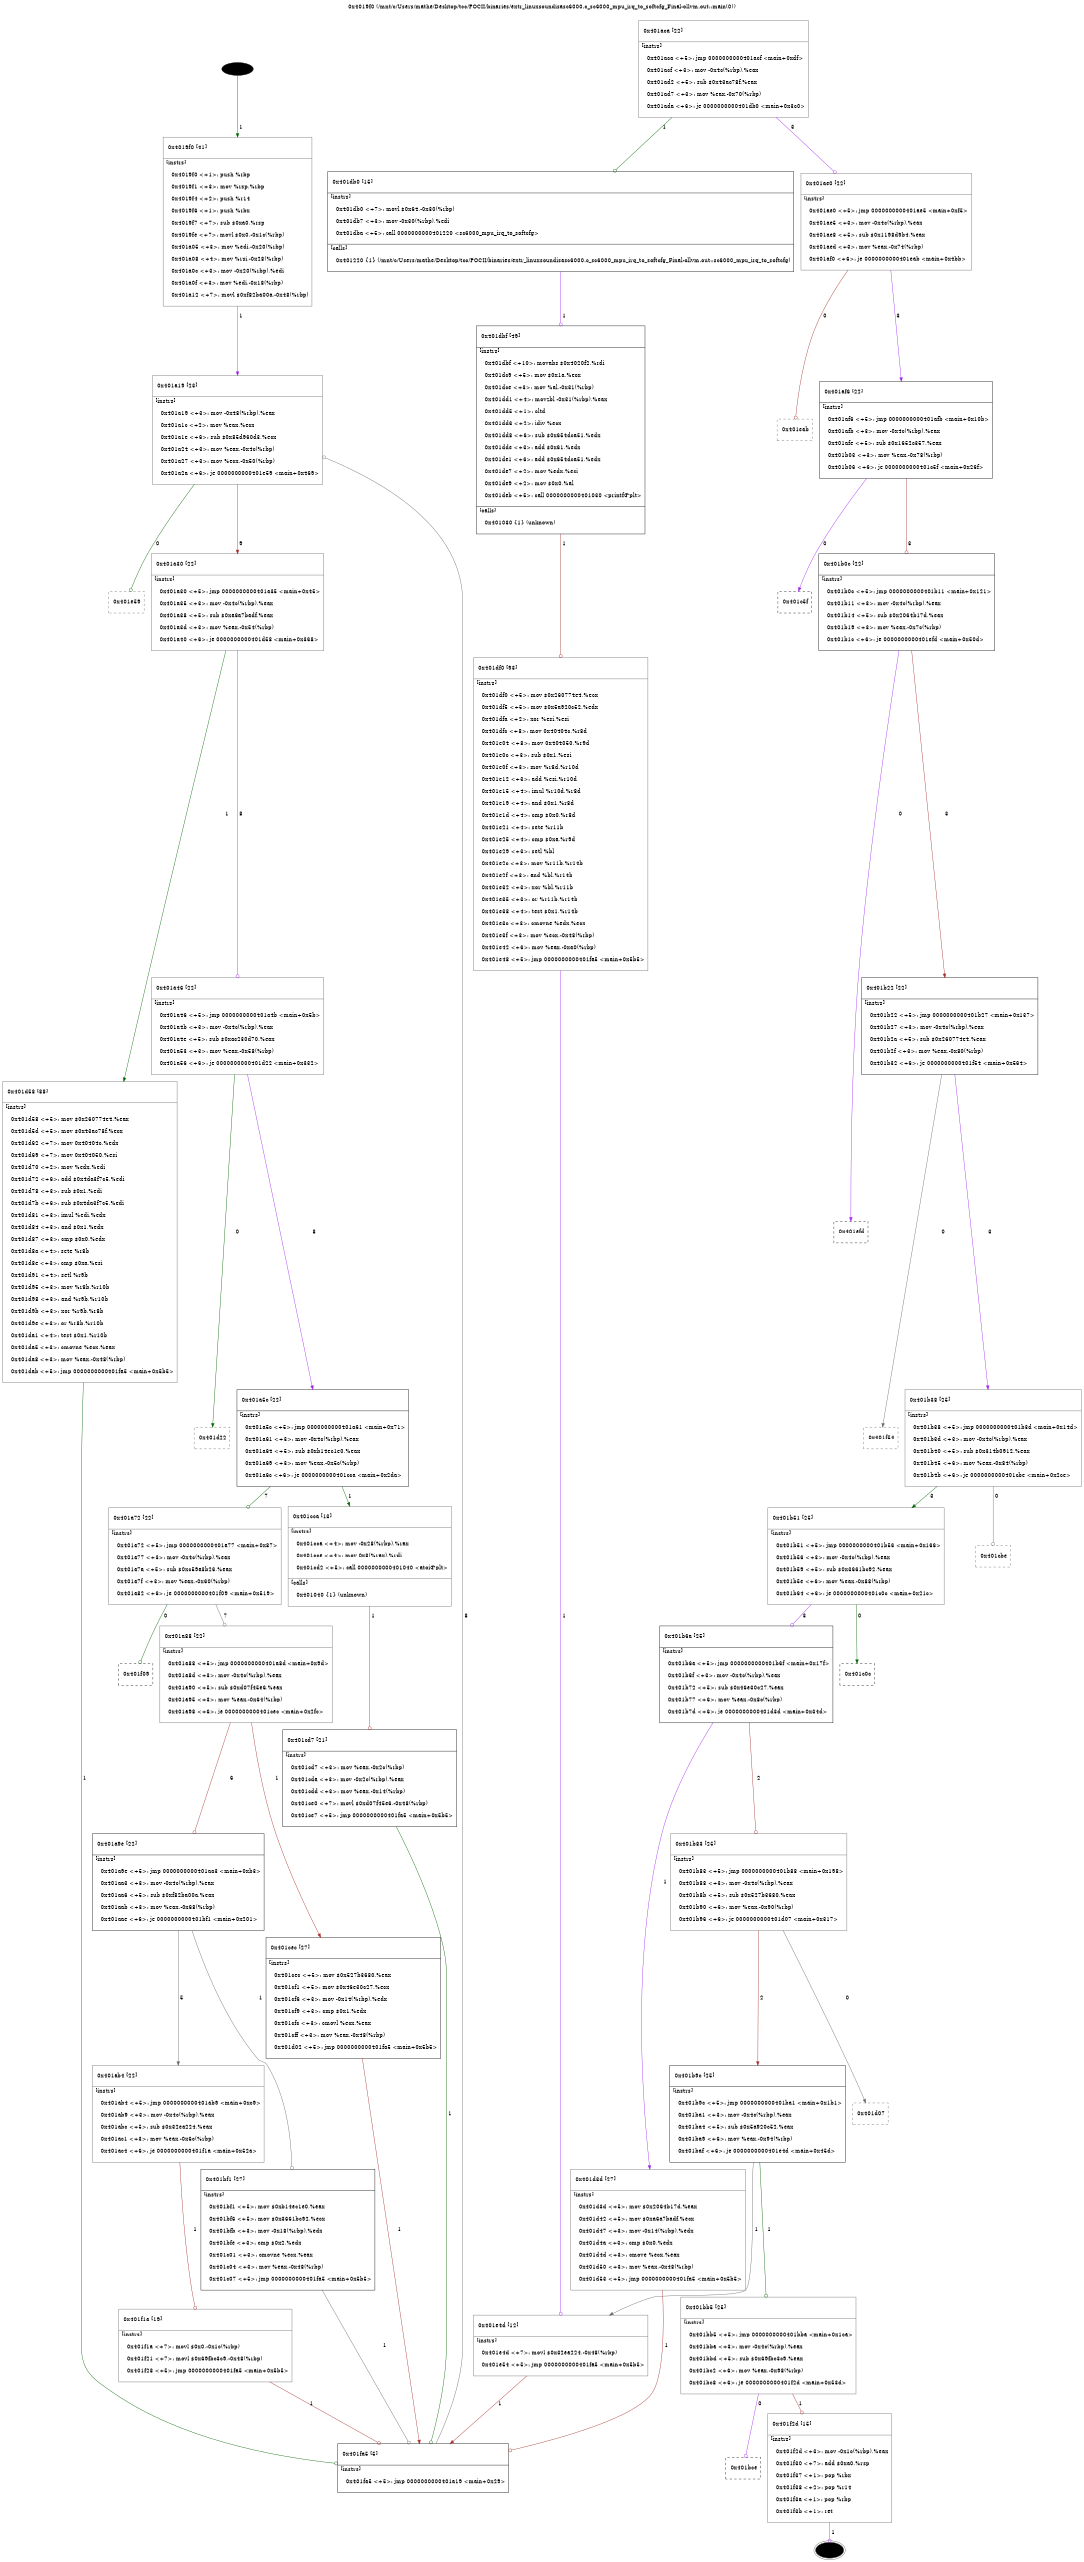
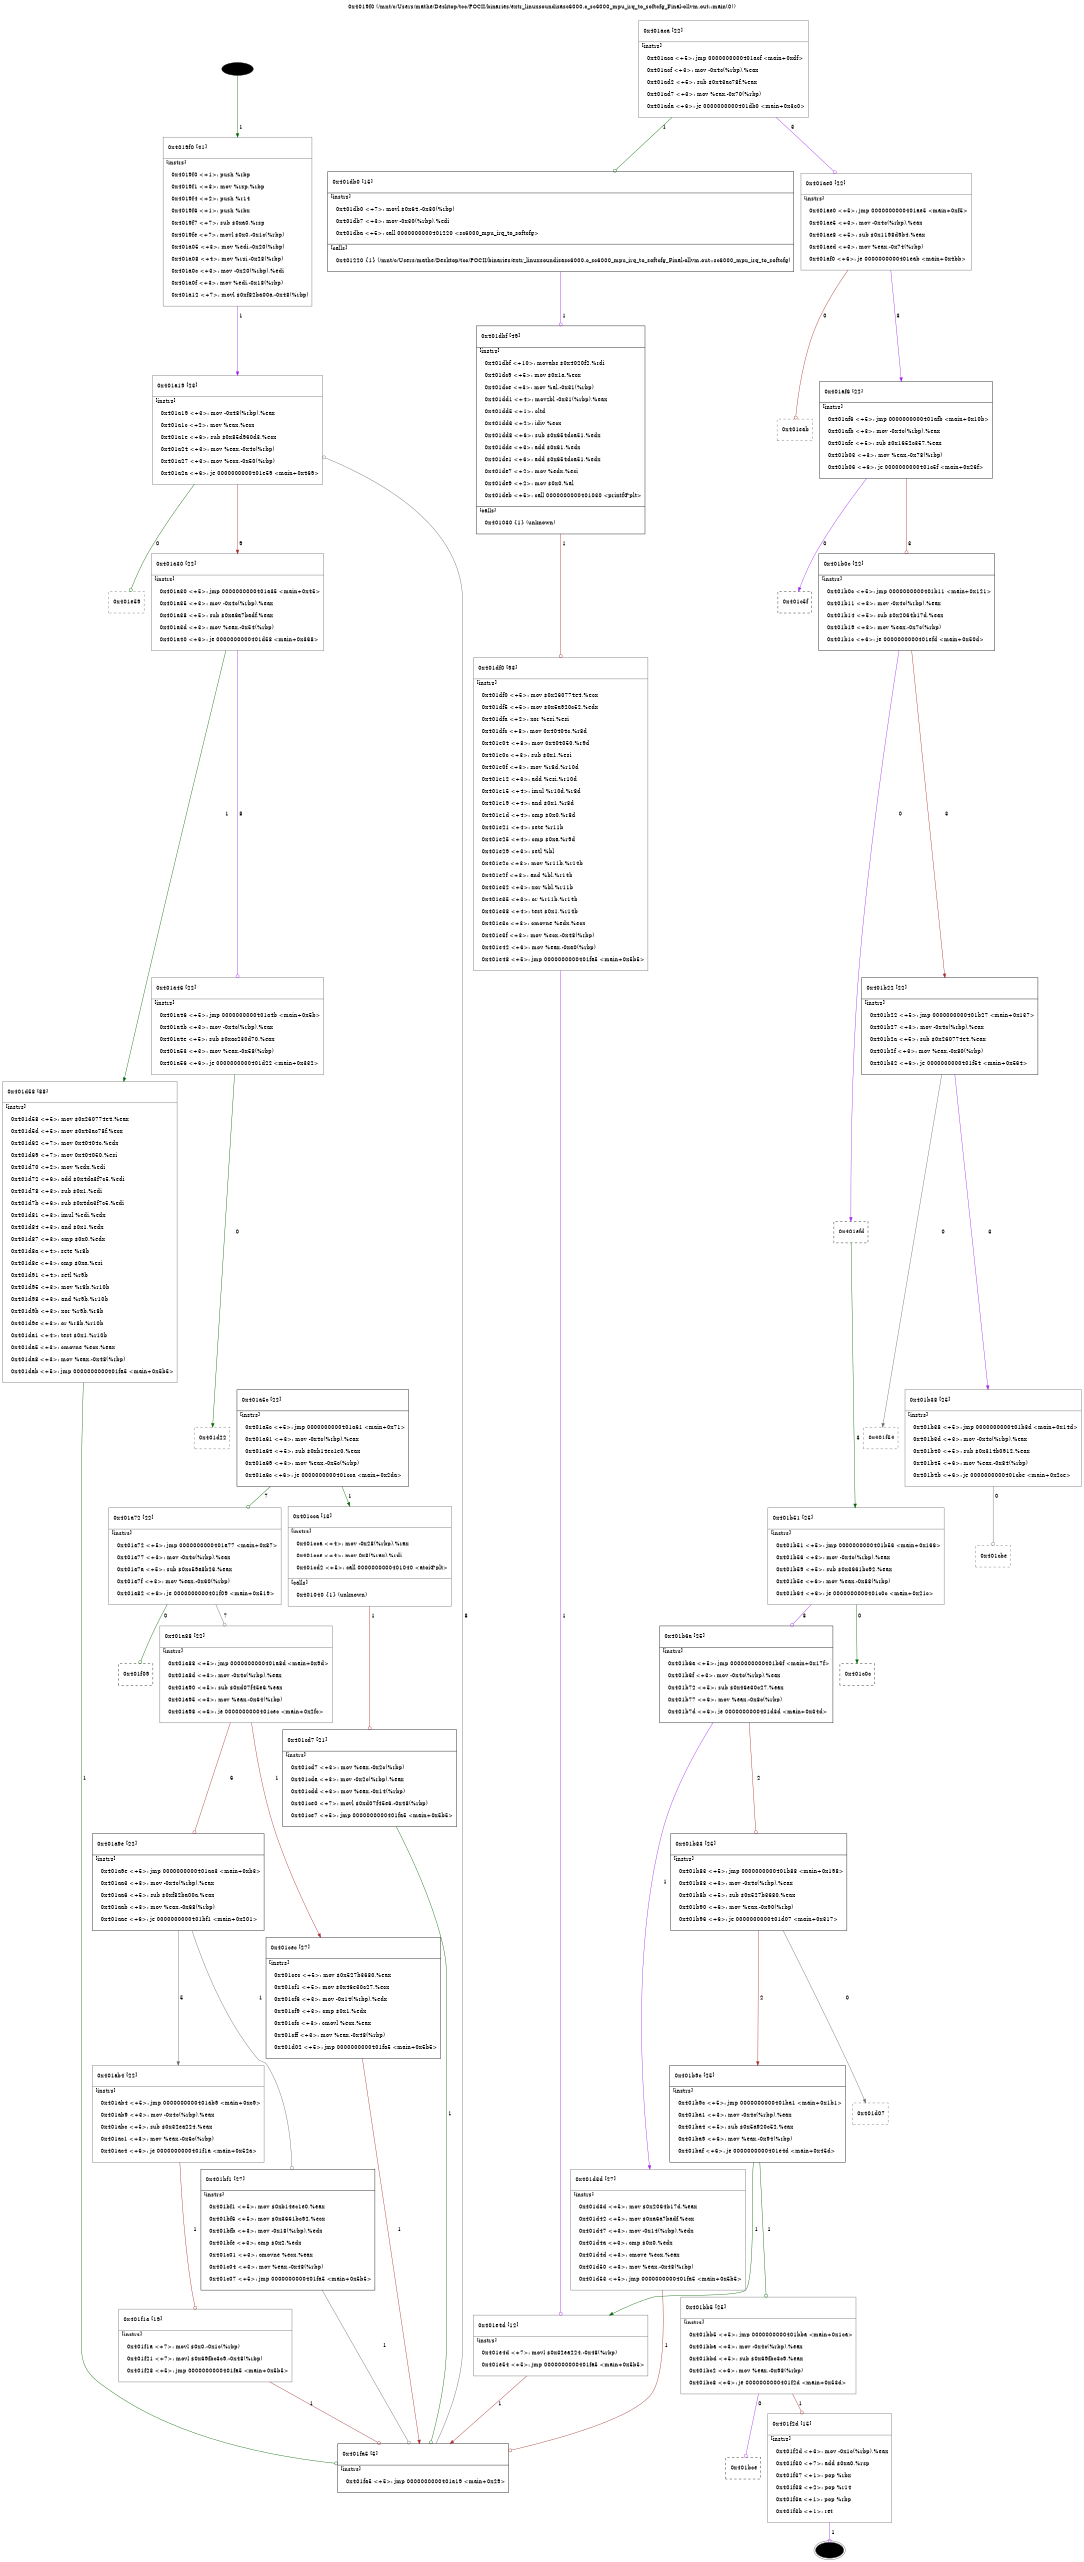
(280, 1230) -> none
(926, 1496) -> (853, 1373)
(759, 1882) -> (759, 1882)
(742, 2292) -> (742, 2292)
